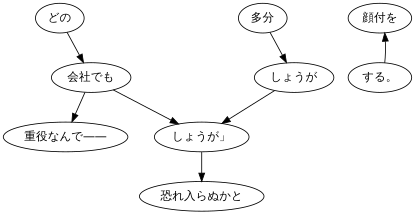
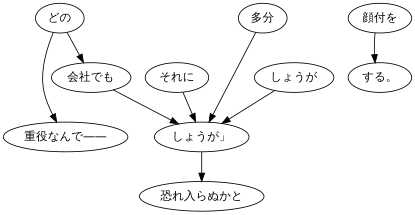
(276, 44) -> (234, 73)
(385, 52) -> (374, 44)
none -> (177, 78)
(80, 103) -> (43, 74)
